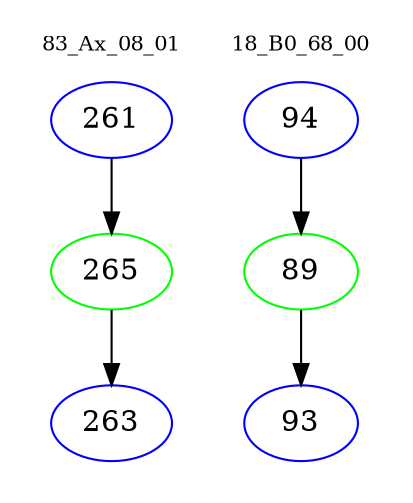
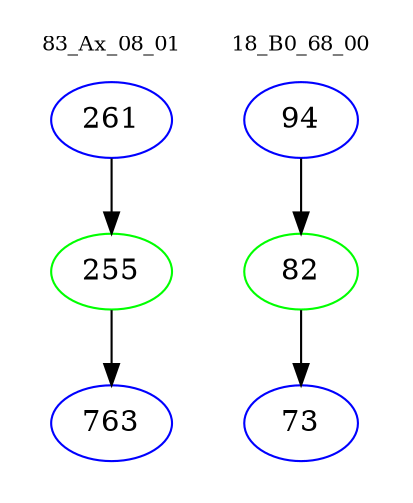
(112, 272) -> (112, 272)
(301, 272) -> (301, 272)
(112, 423) -> (112, 423)
(301, 423) -> (301, 423)
